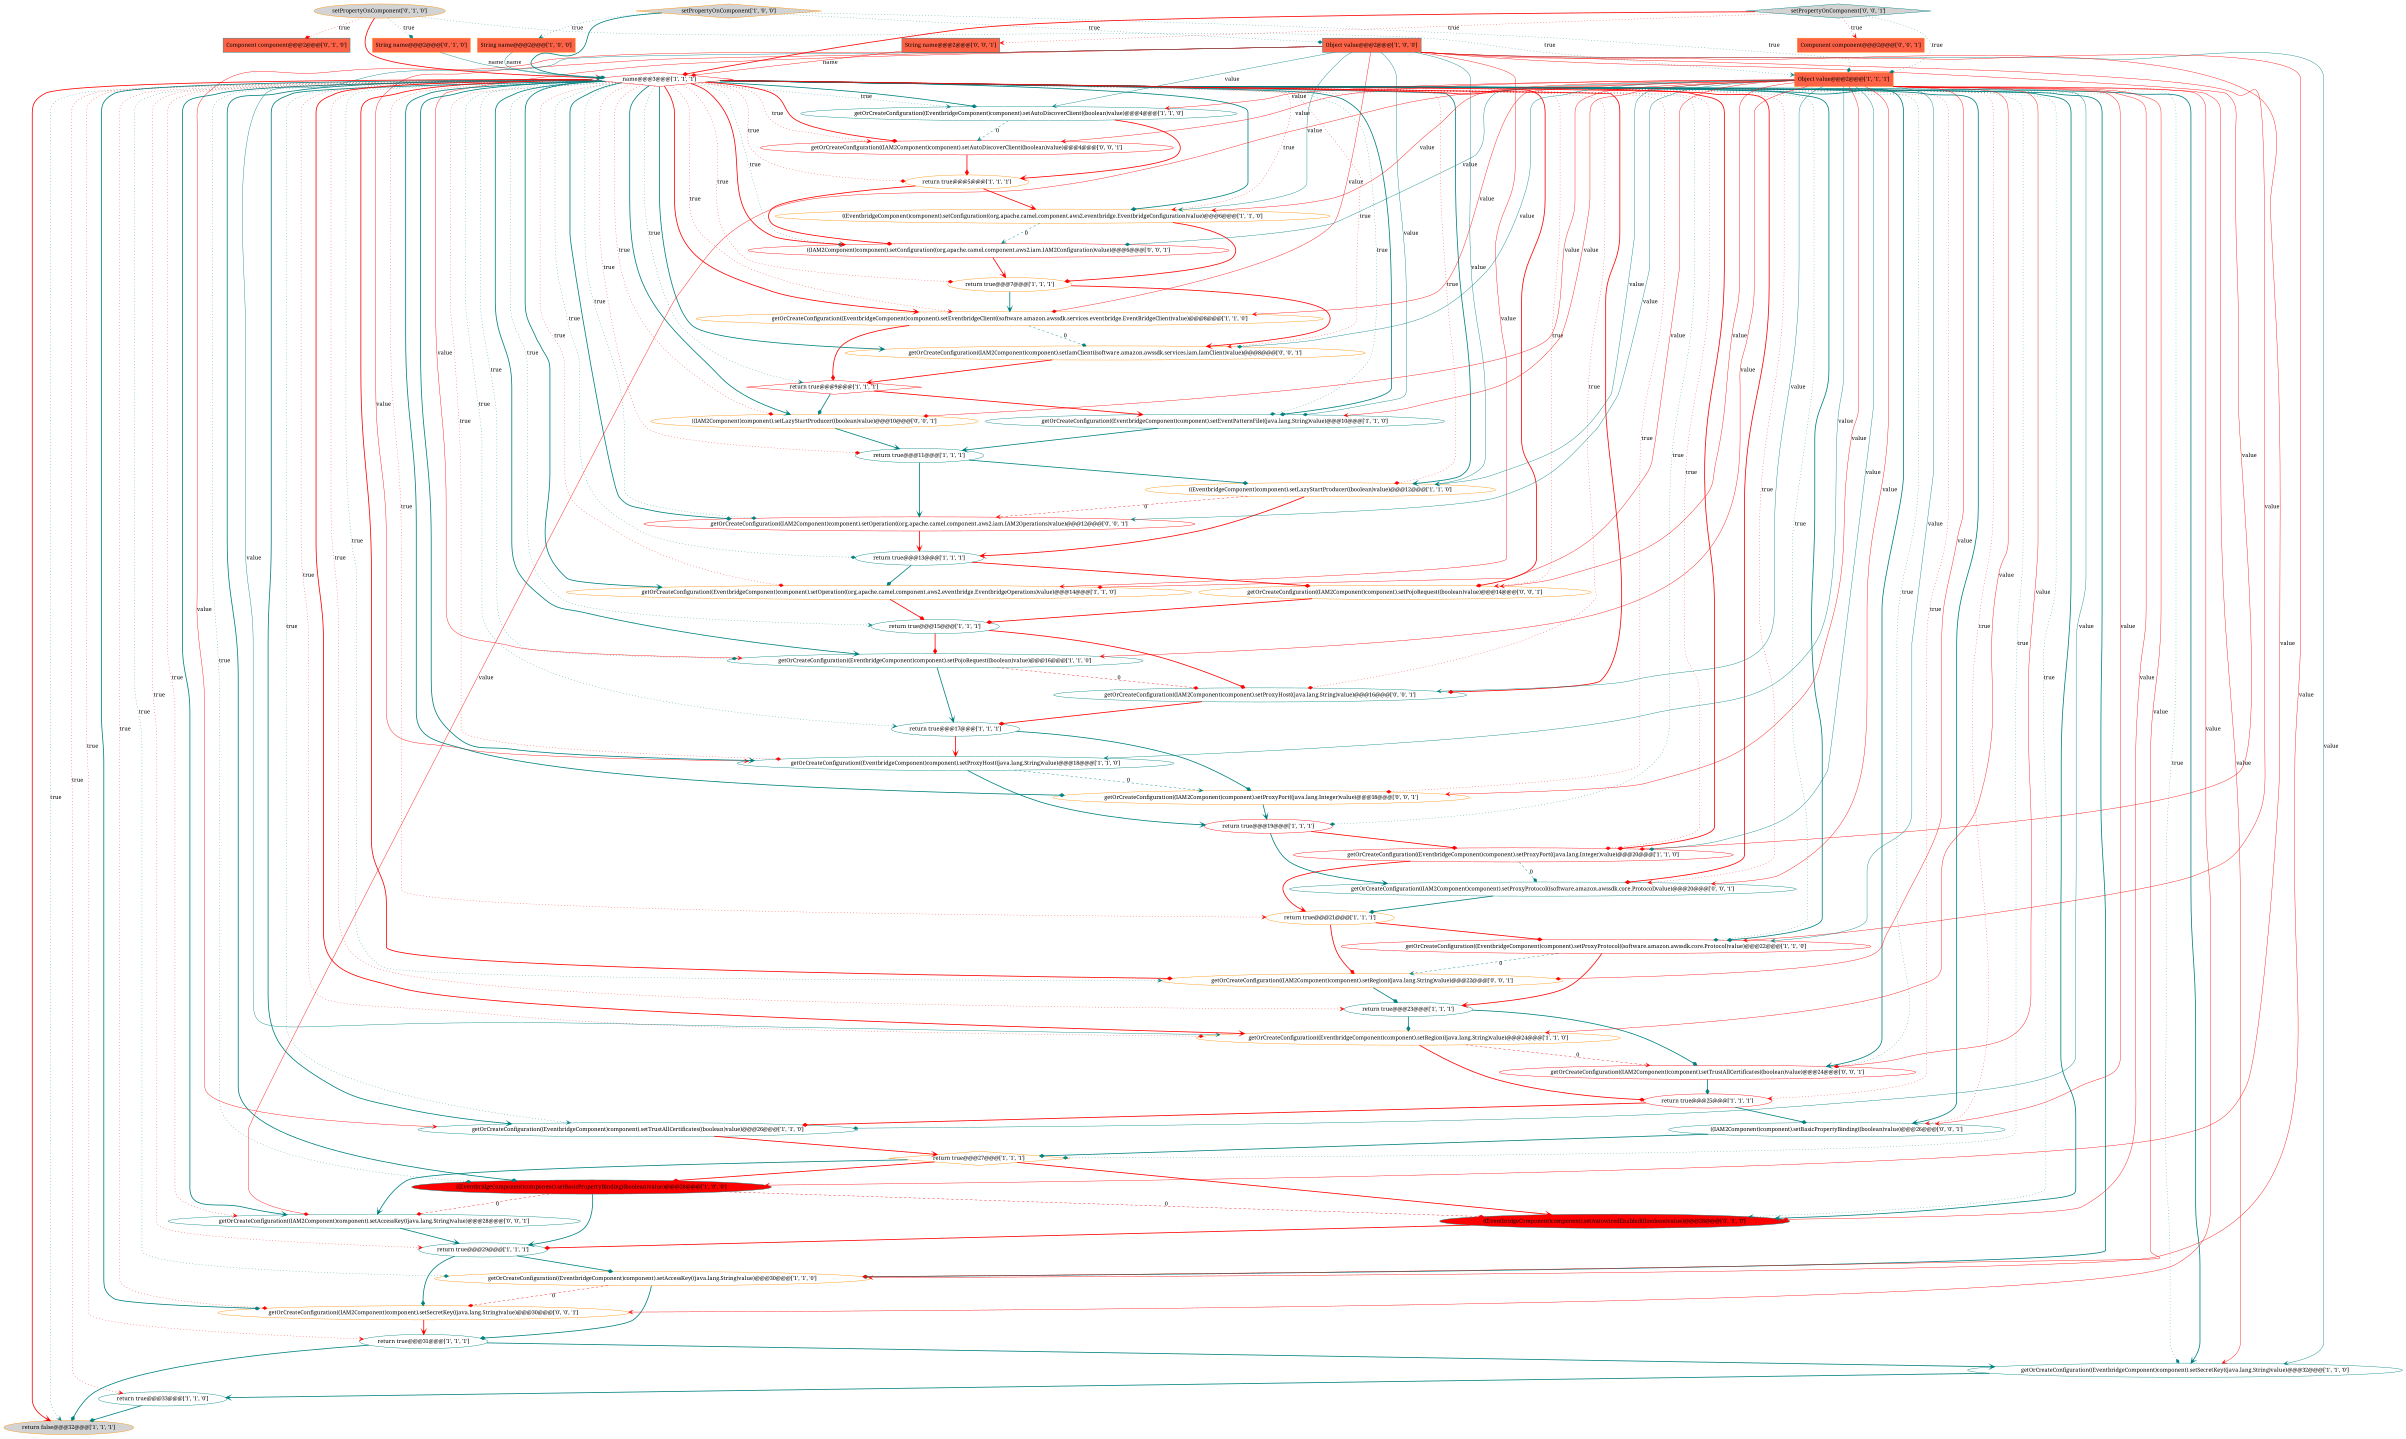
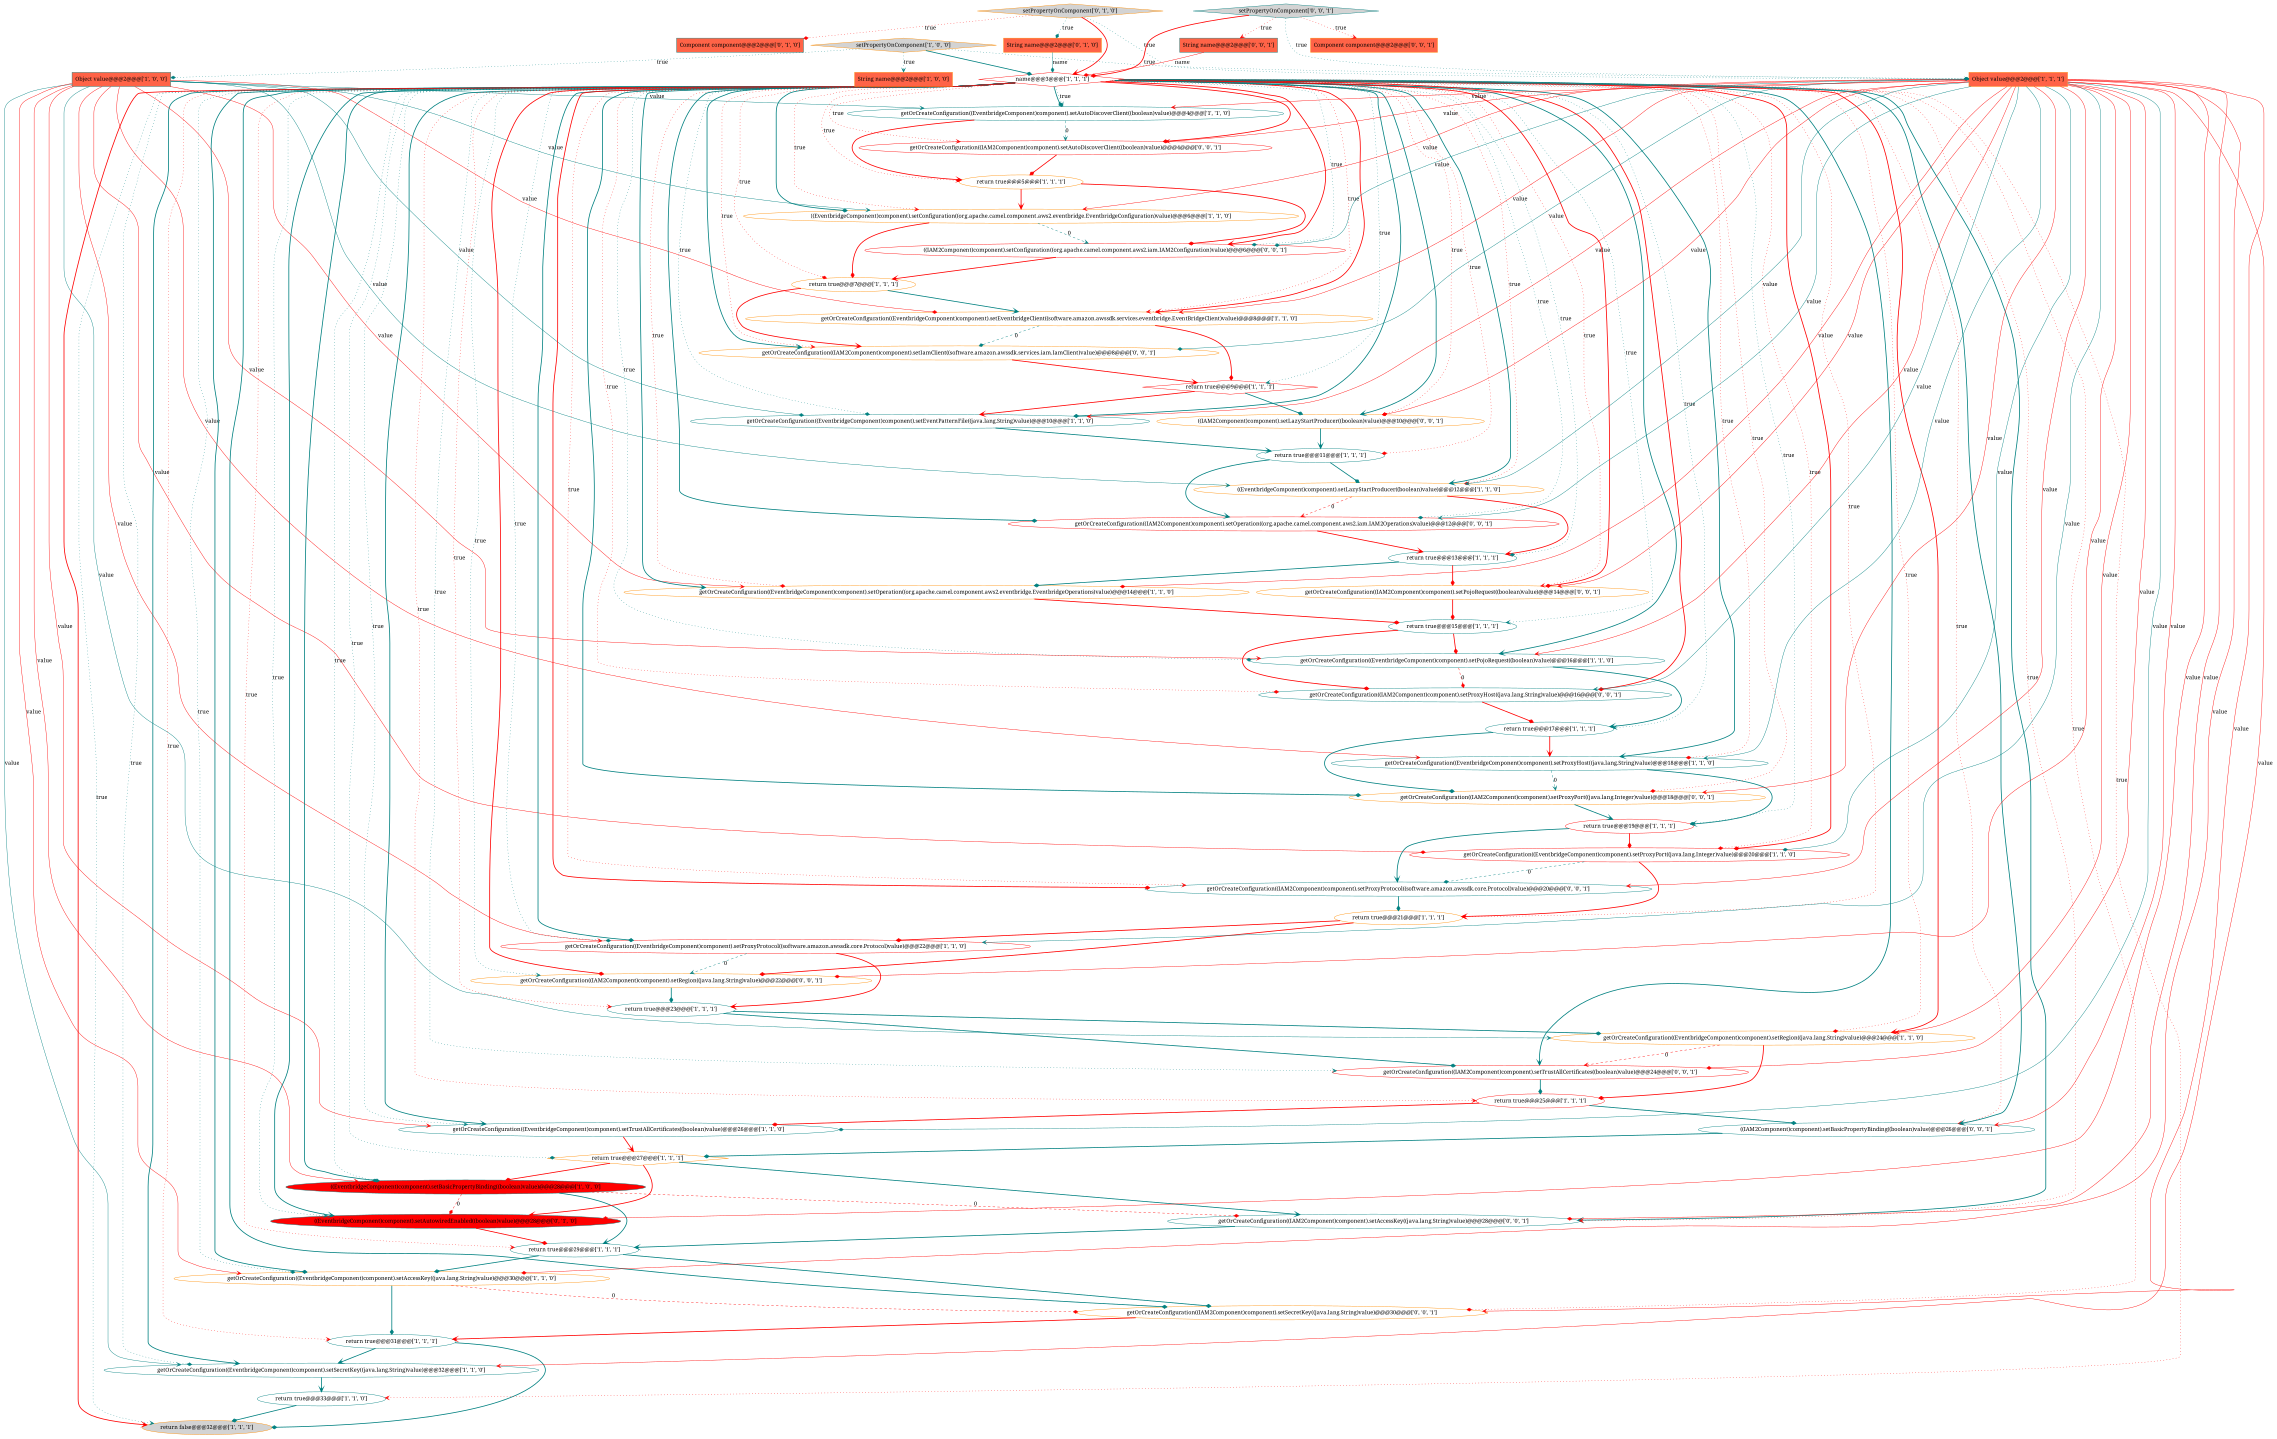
(380, 11) -> (1070, 11)
(544, 74) -> none
